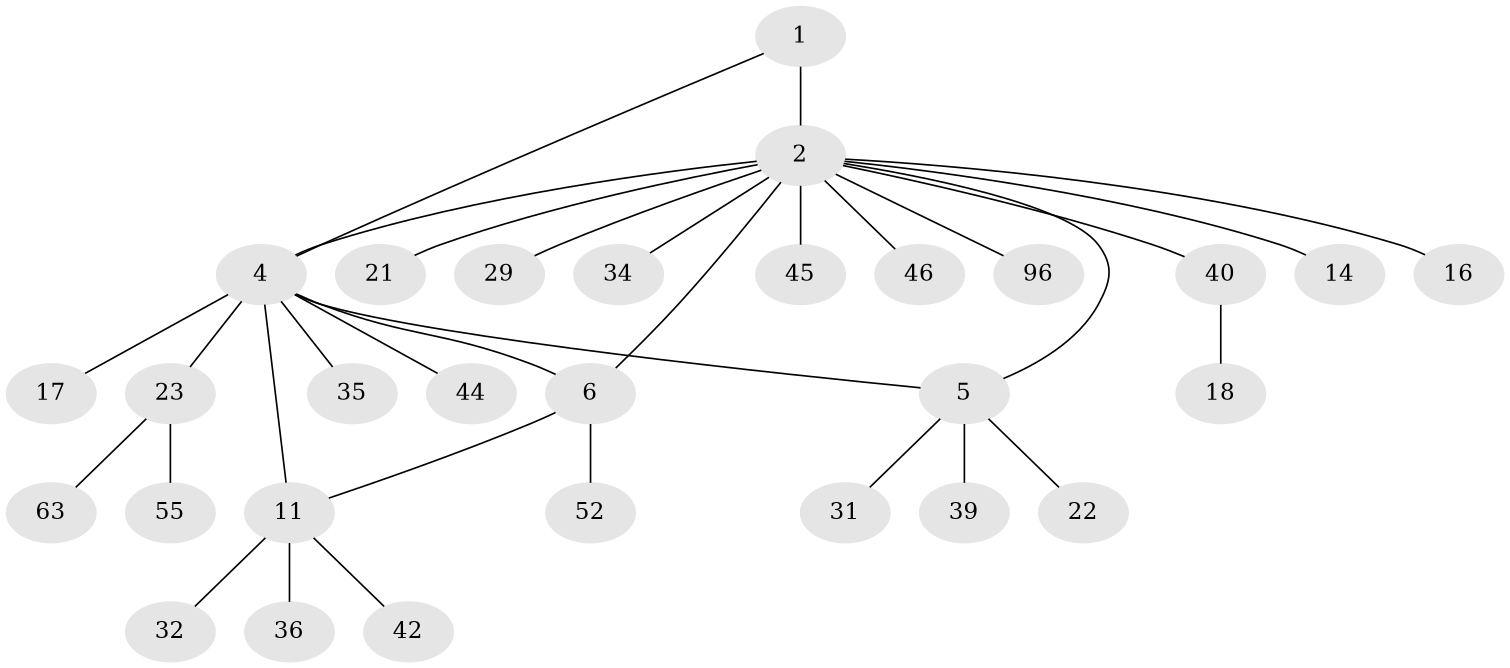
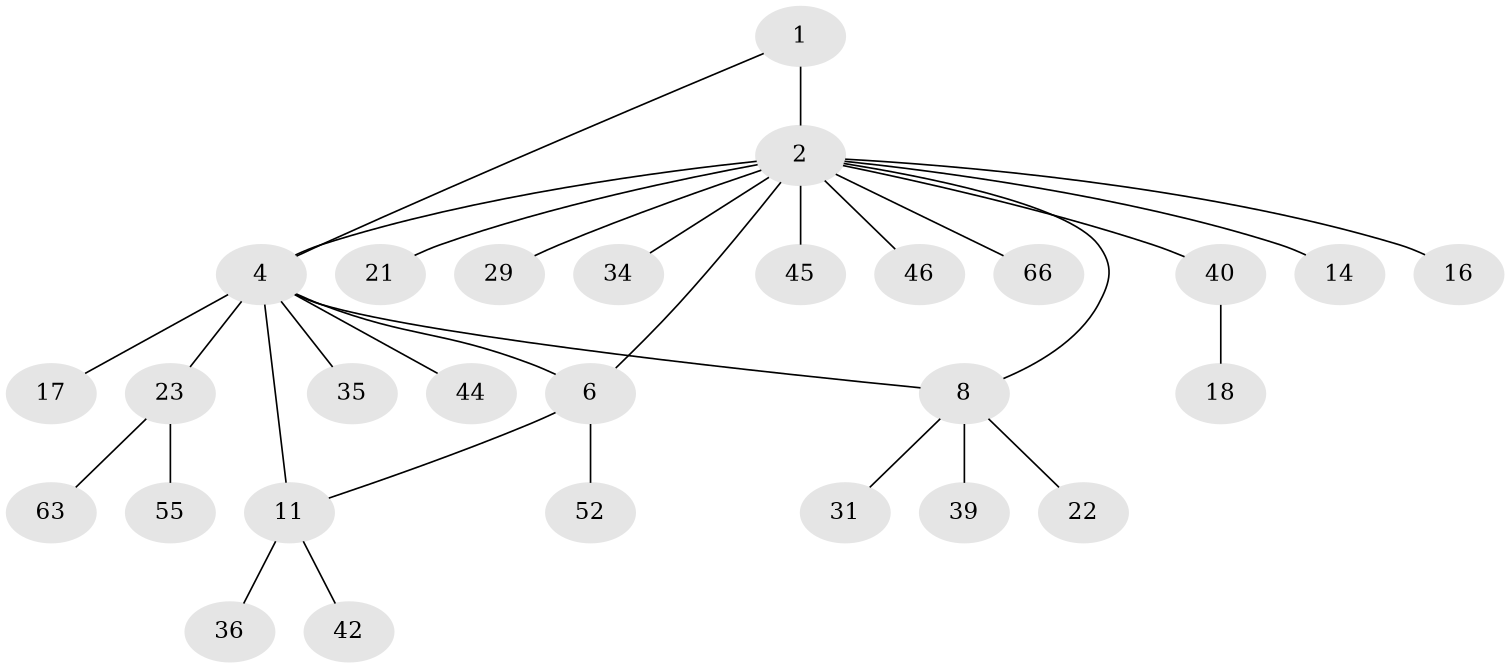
(1039, 275) -> (1039, 275)
(964, 394) -> (964, 394)
(170, 632) -> none
